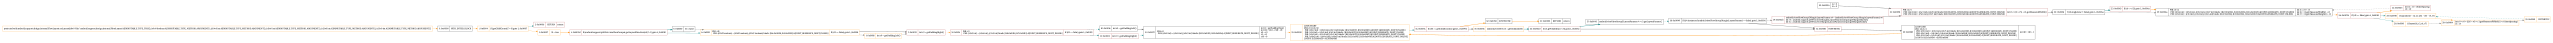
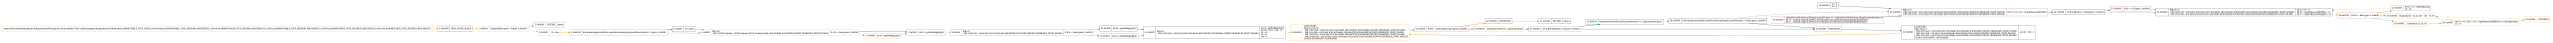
(1769, 20) -> (1812, 13)
